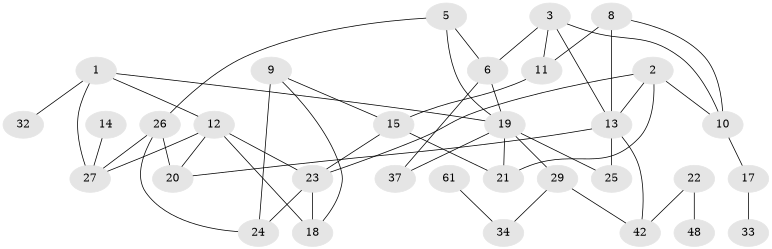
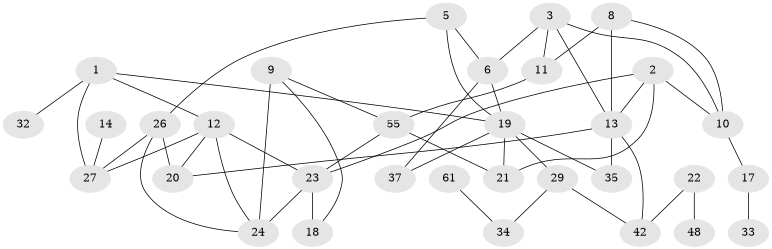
(394, 125) -> (394, 125)
(612, 179) -> (612, 179)
(267, 183) -> (228, 181)
